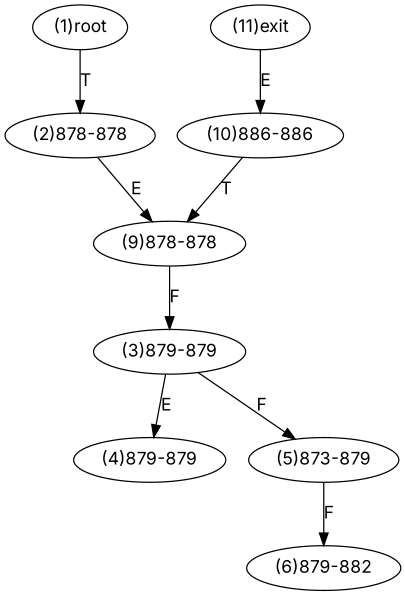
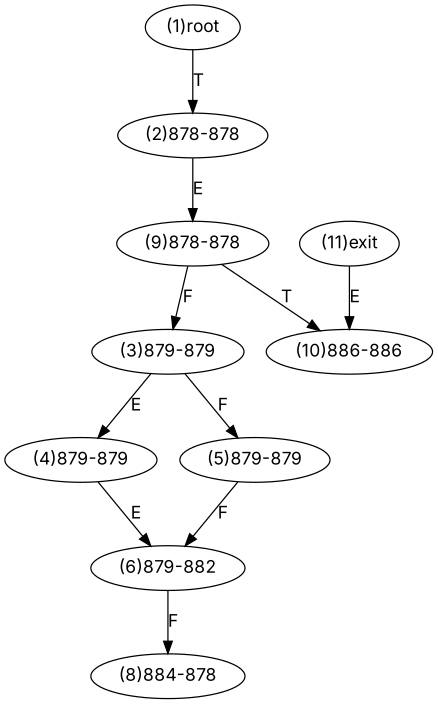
(219, 185) -> (266, 294)
(324, 460) -> (255, 460)
none -> (120, 509)
none -> (168, 676)
